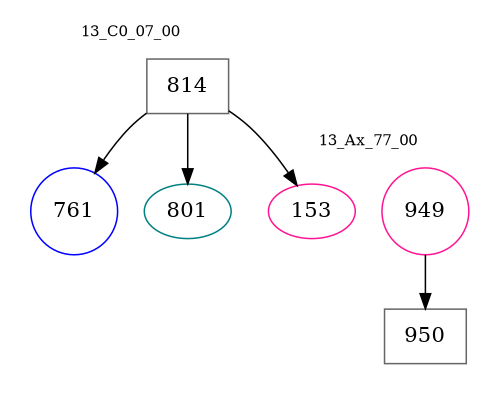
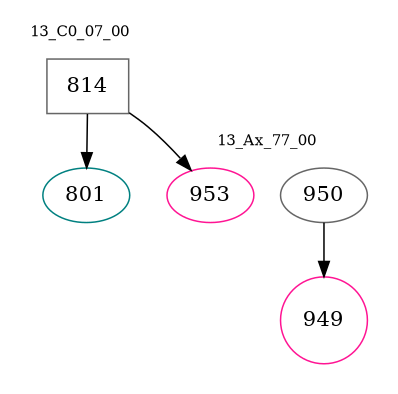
(74, 211) -> none
(312, 211) -> (210, 195)
(425, 274) -> (324, 242)
(425, 336) -> (324, 195)
